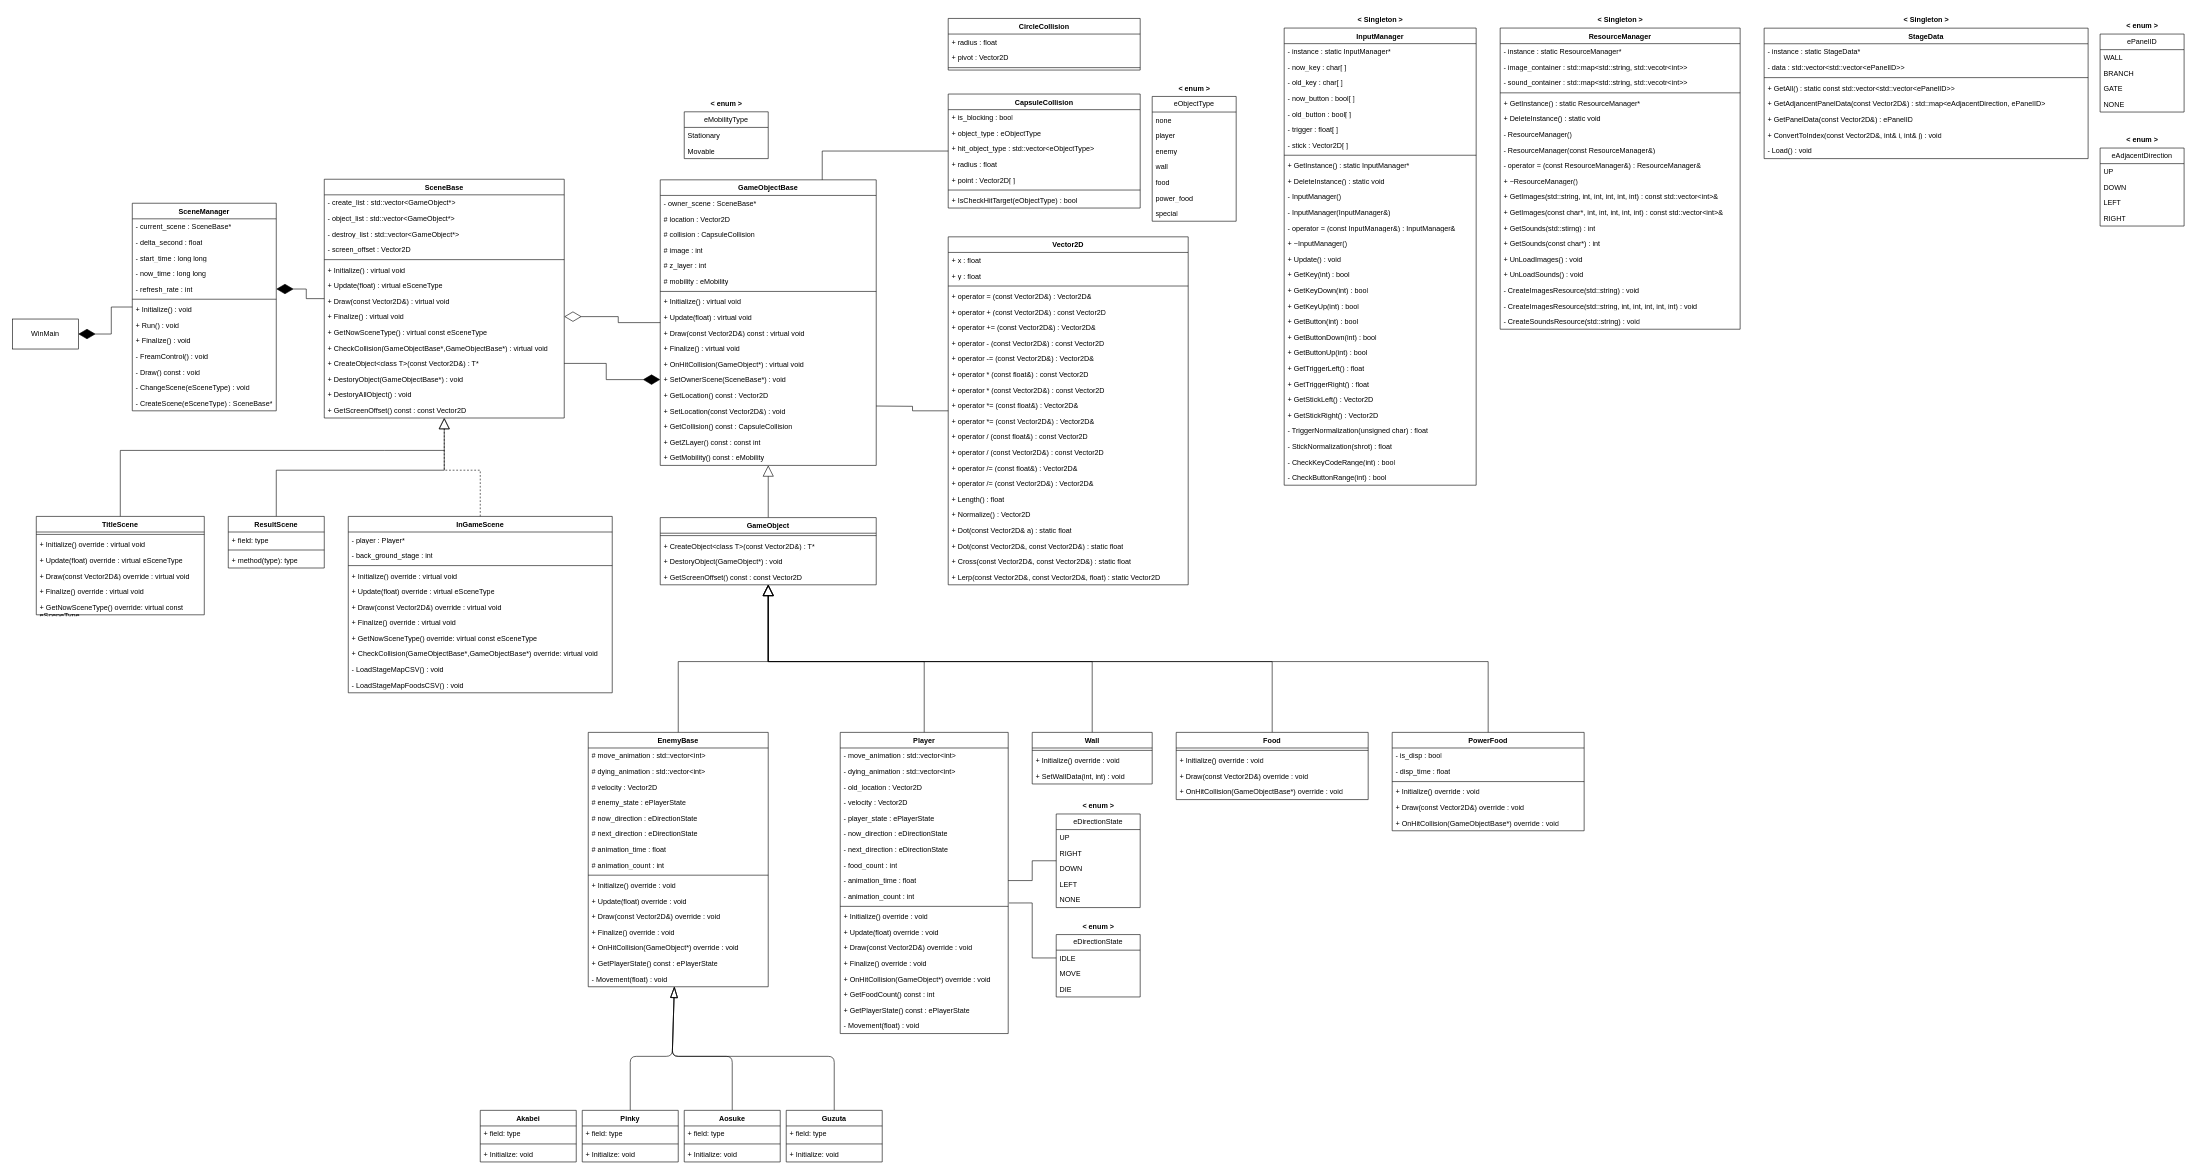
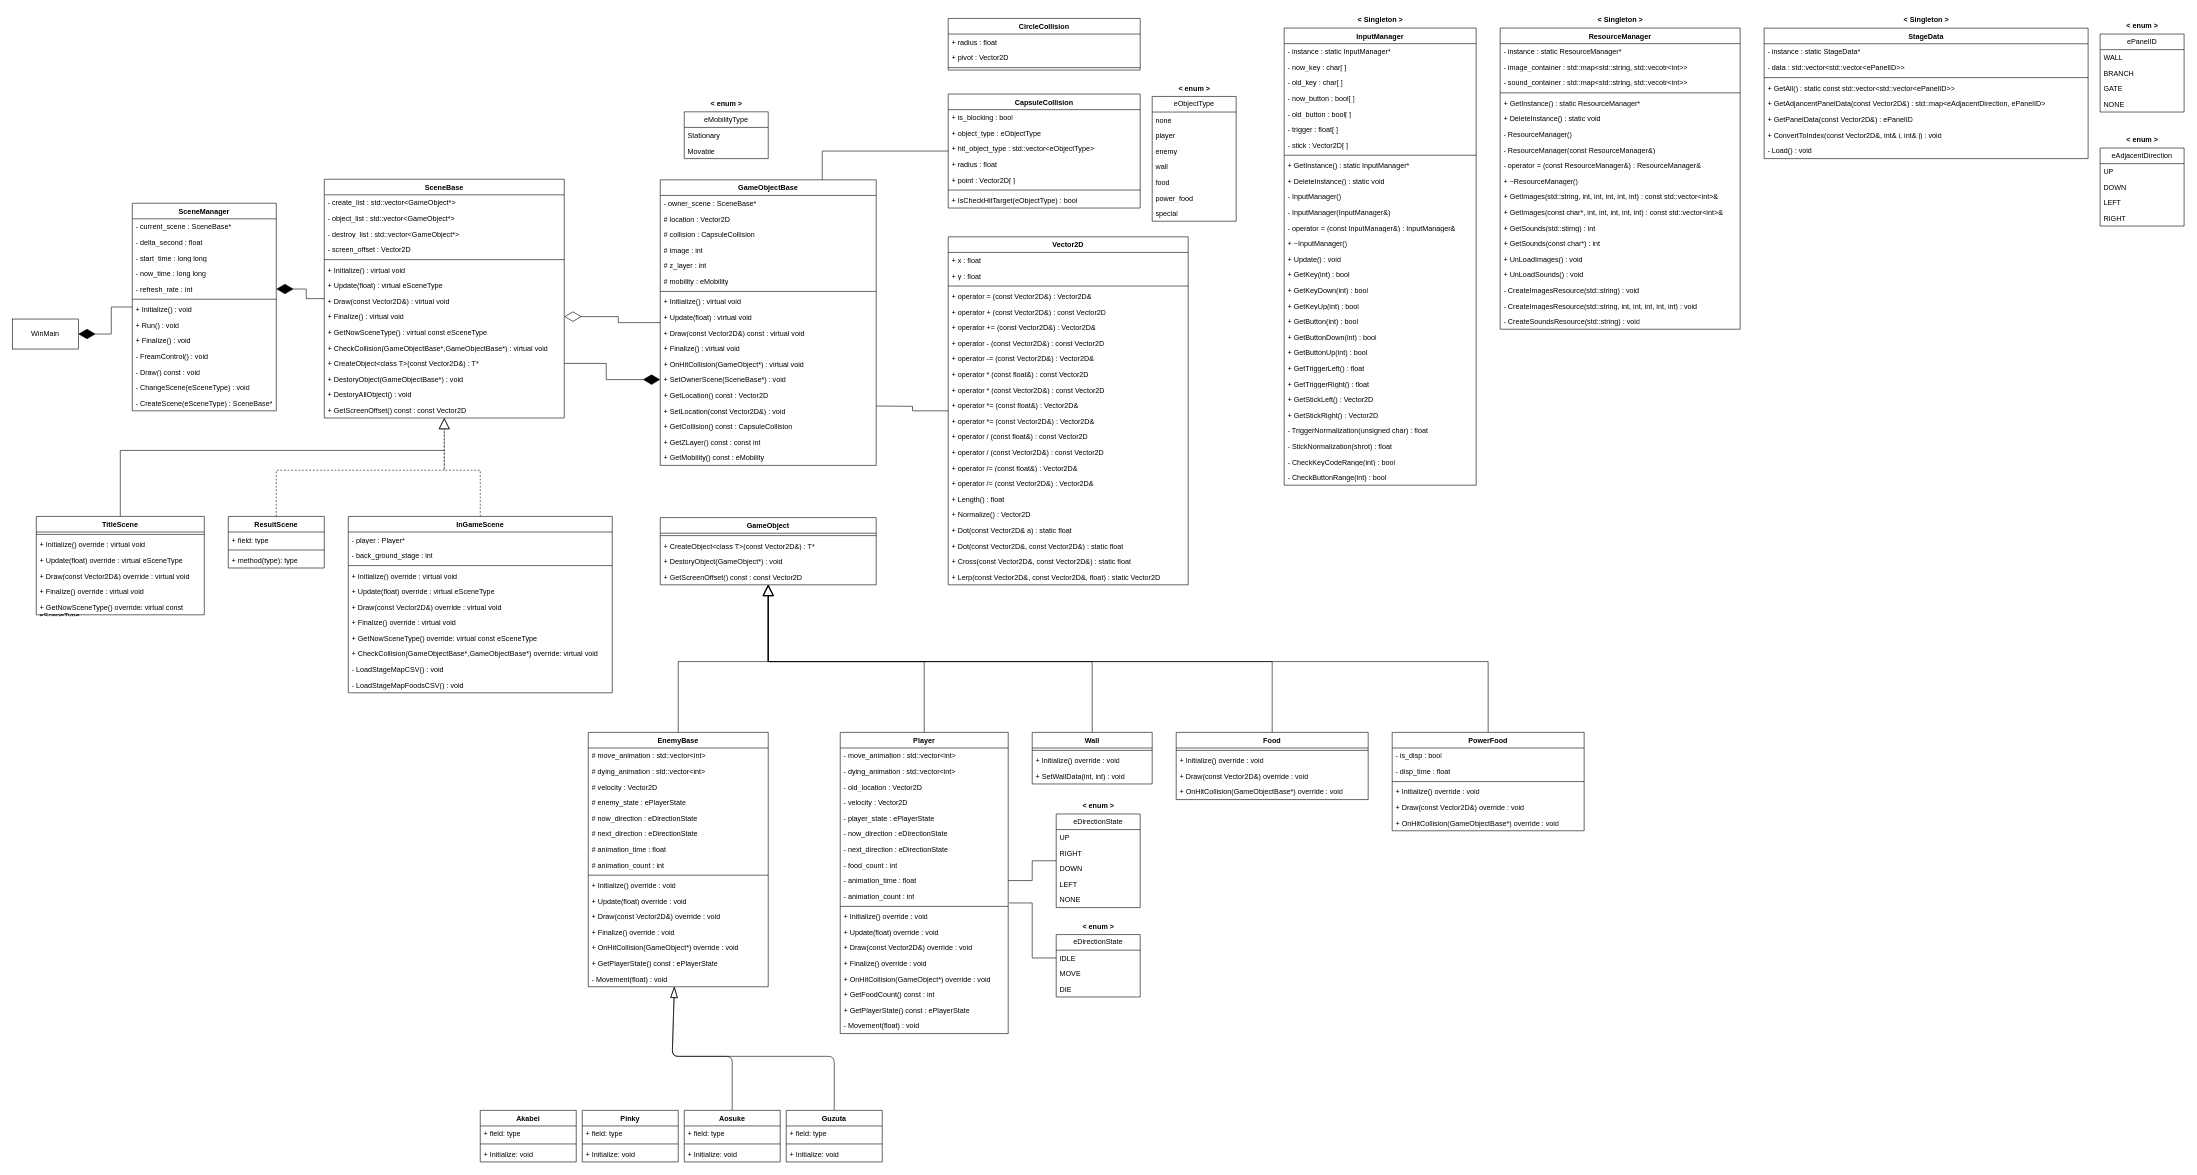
(336, 470) -> (336, 470)
(768, 497) -> none
(630, 1064) -> none
